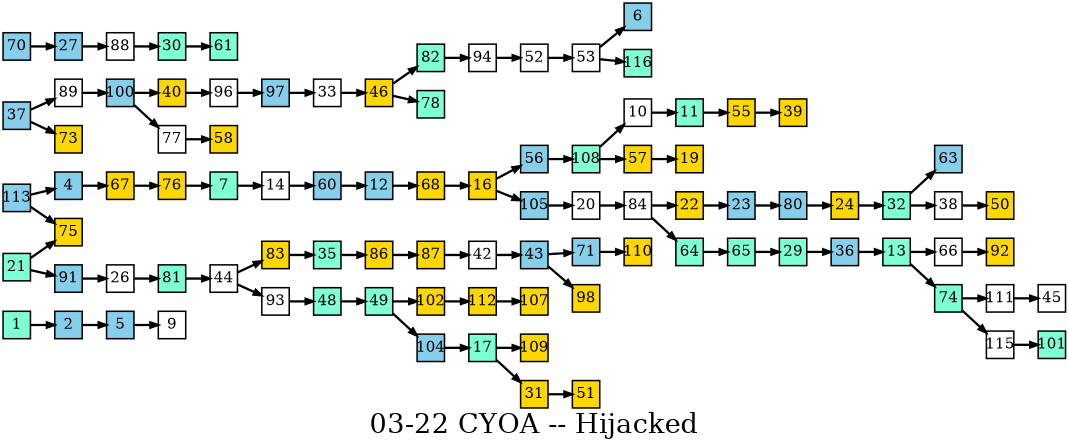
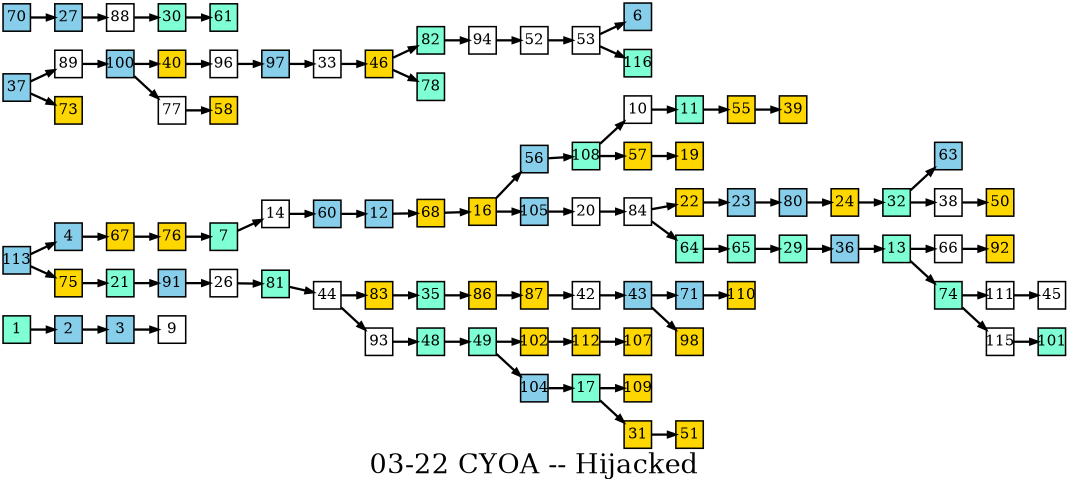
(39, 252) -> (91, 283)
(120, 325) -> (120, 330)
